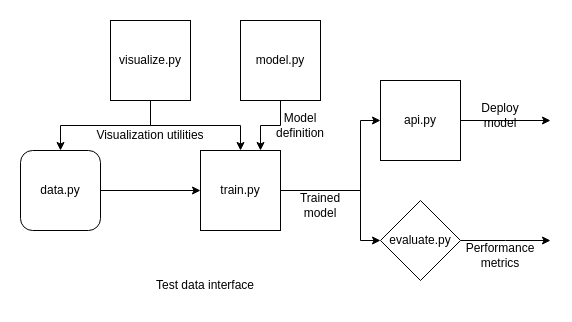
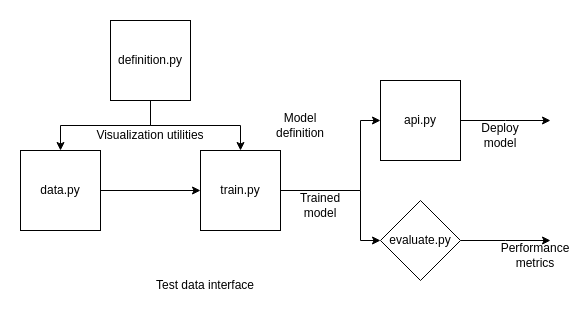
(151, 61) -> (151, 61)
(281, 61) -> none
(501, 116) -> (501, 136)
(275, 126) -> none
(61, 191) -> (61, 191)
(501, 256) -> (536, 256)
